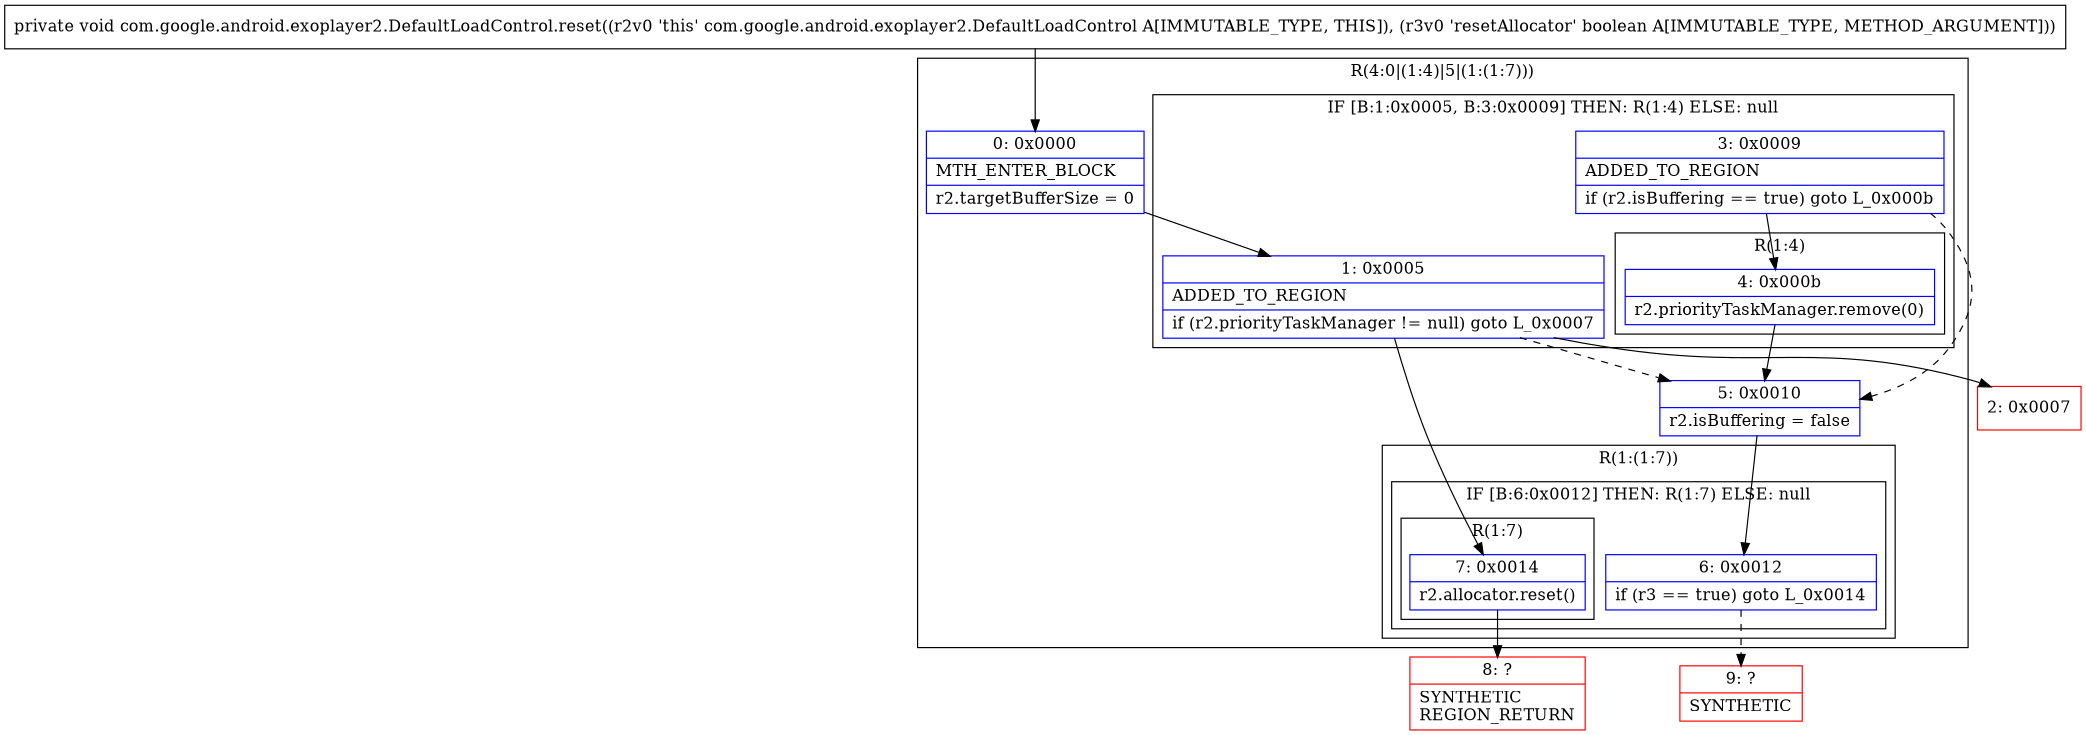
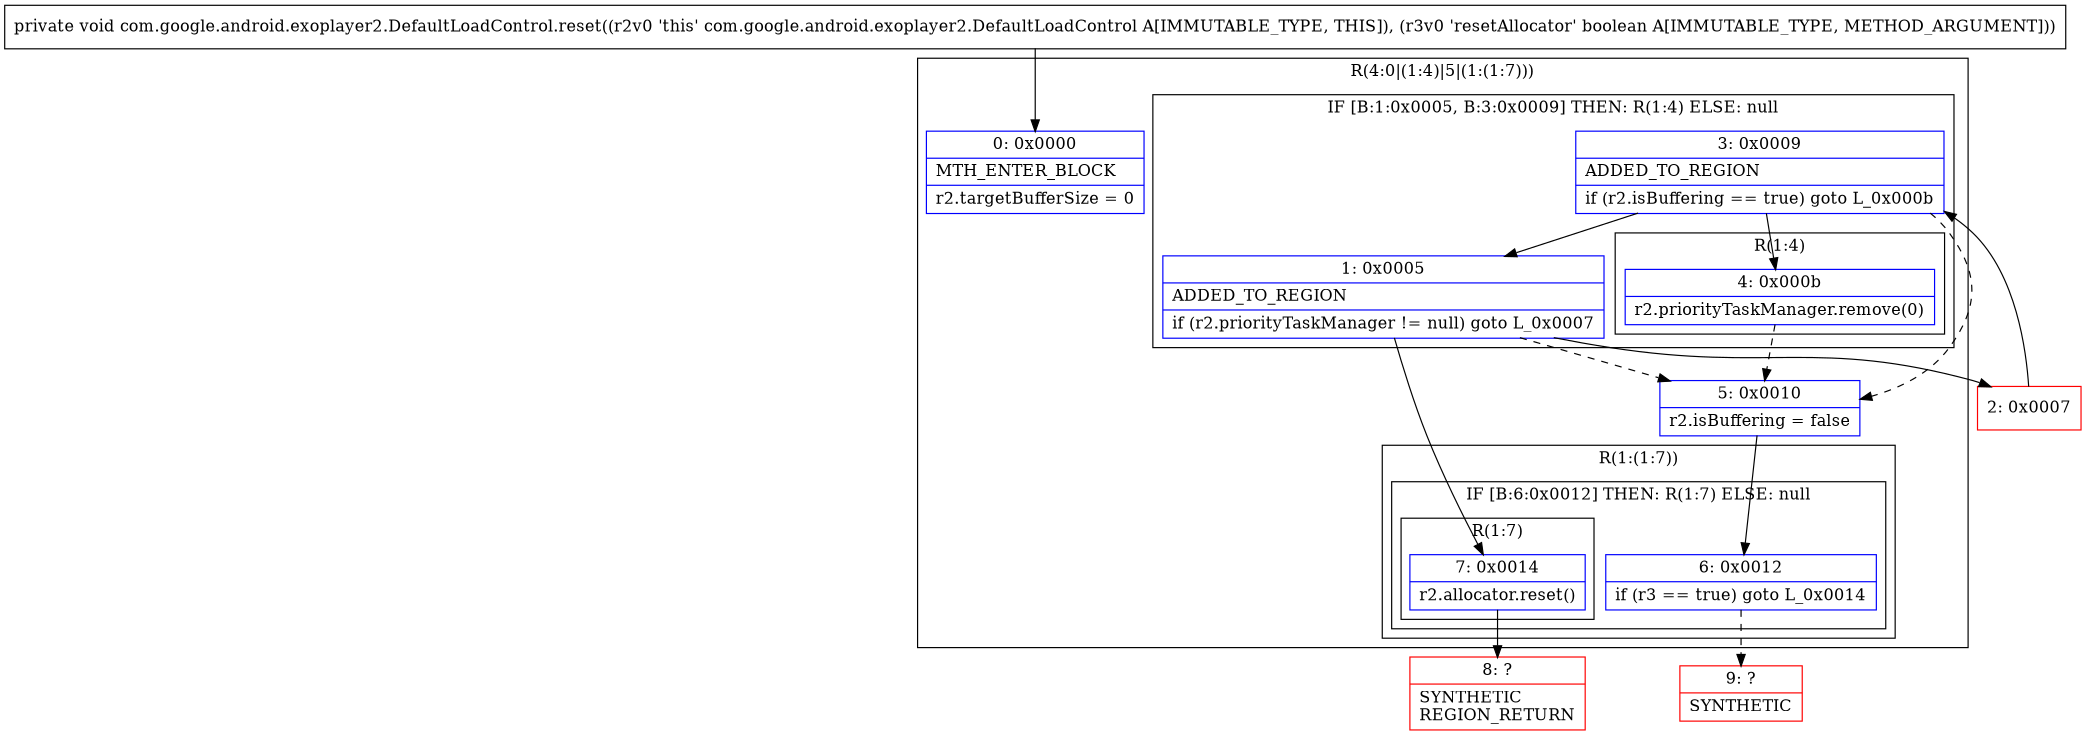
(1202, 232) -> (1577, 233)
none -> (2010, 293)
(1771, 347) -> (1771, 347)
